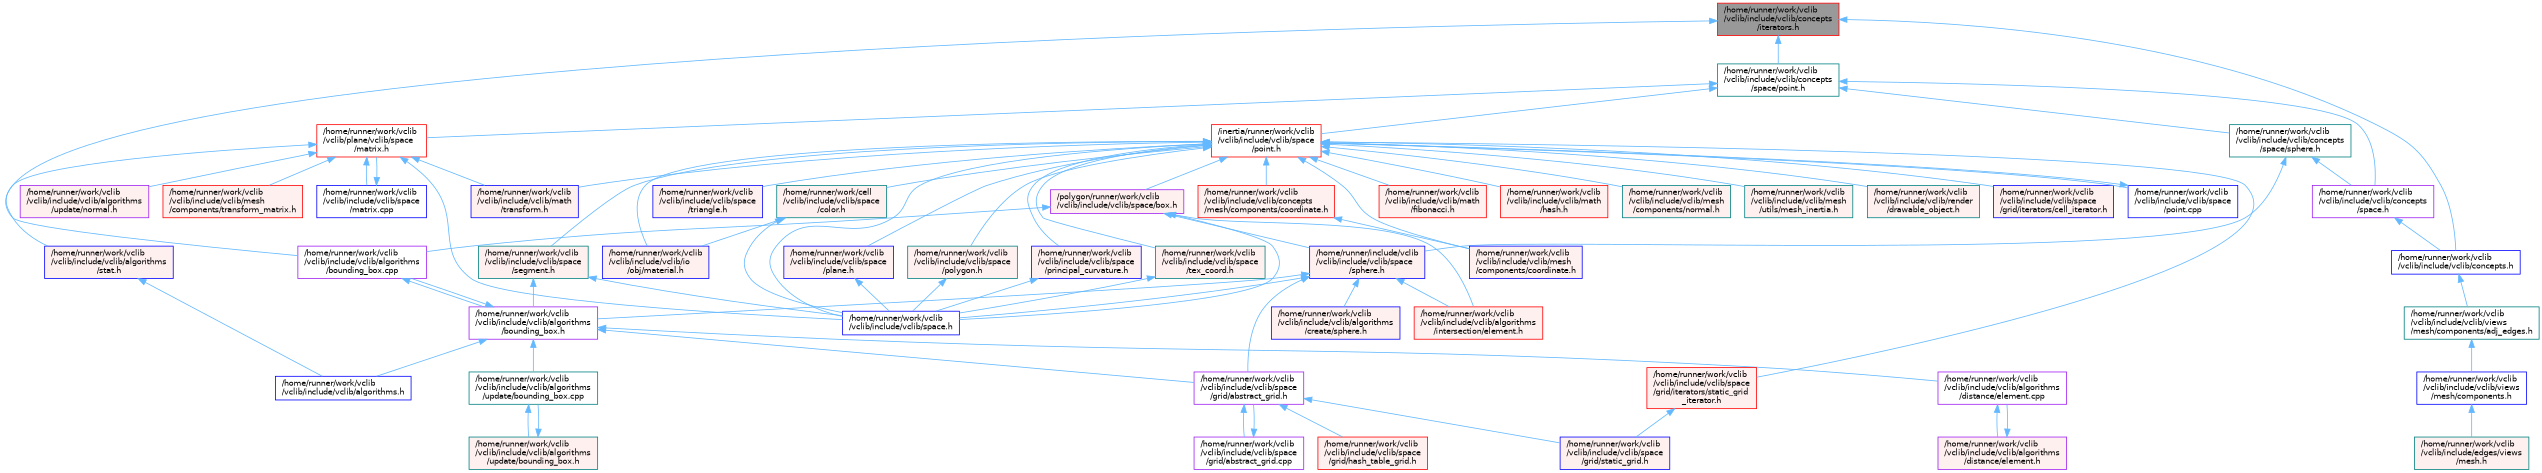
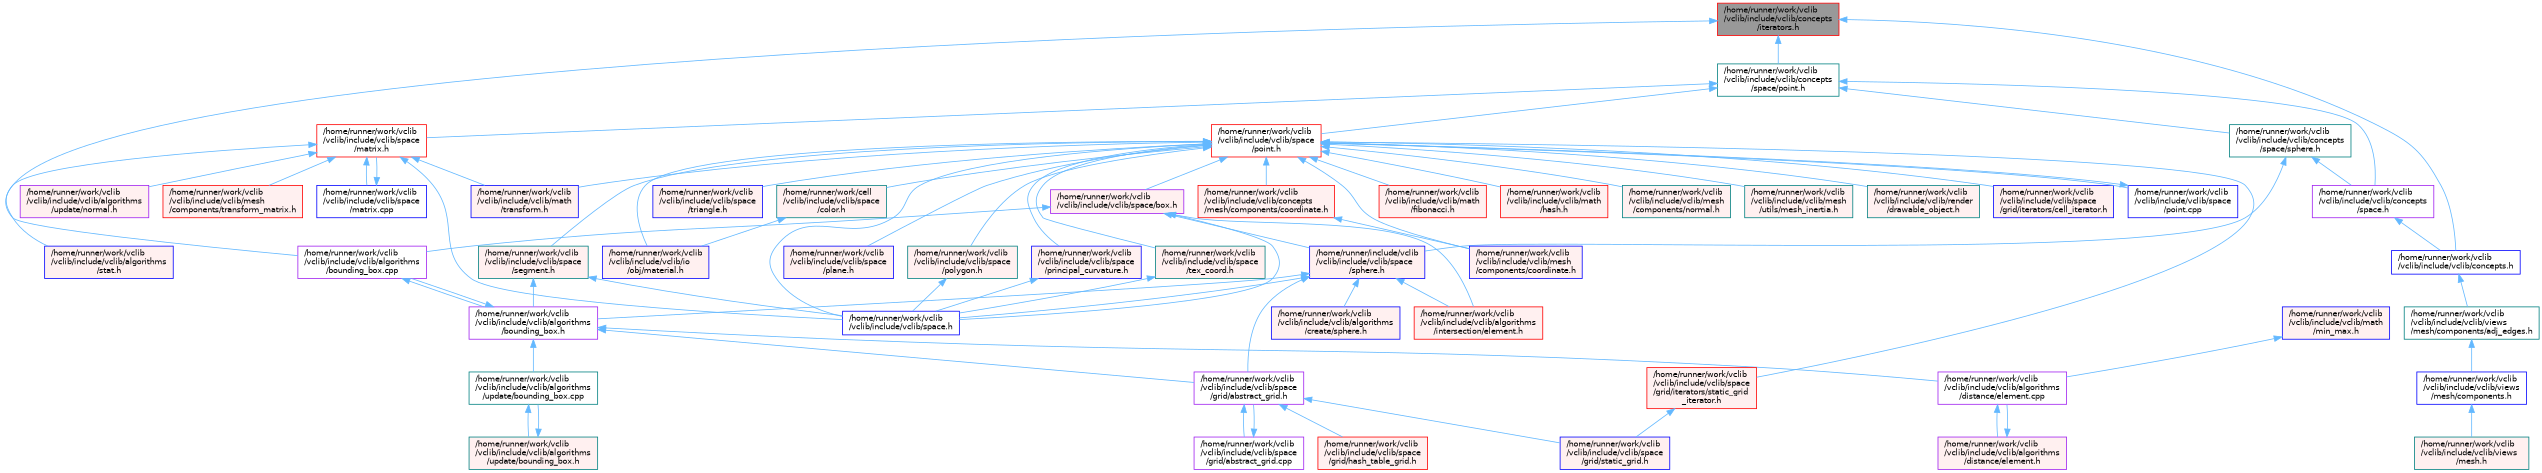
(372, 141) -> (372, 141)
(1266, 141) -> (1266, 141)
(1117, 202) -> (1117, 202)
(761, 287) -> none
(875, 298) -> none
none -> (2336, 323)
(343, 388) -> none
(2472, 453) -> (2472, 453)
